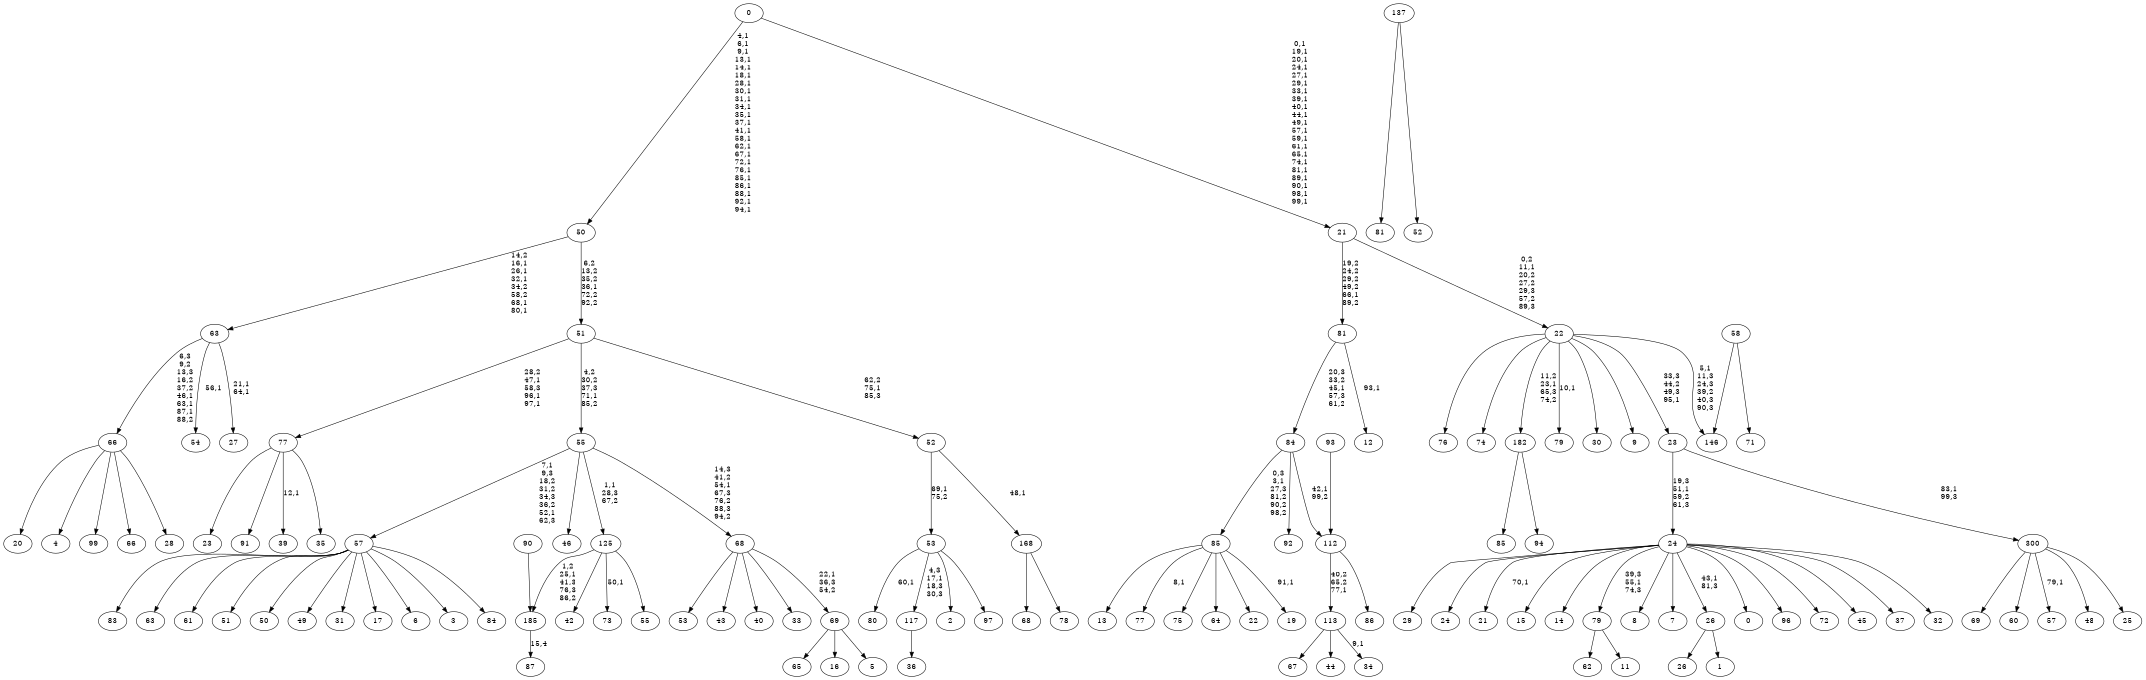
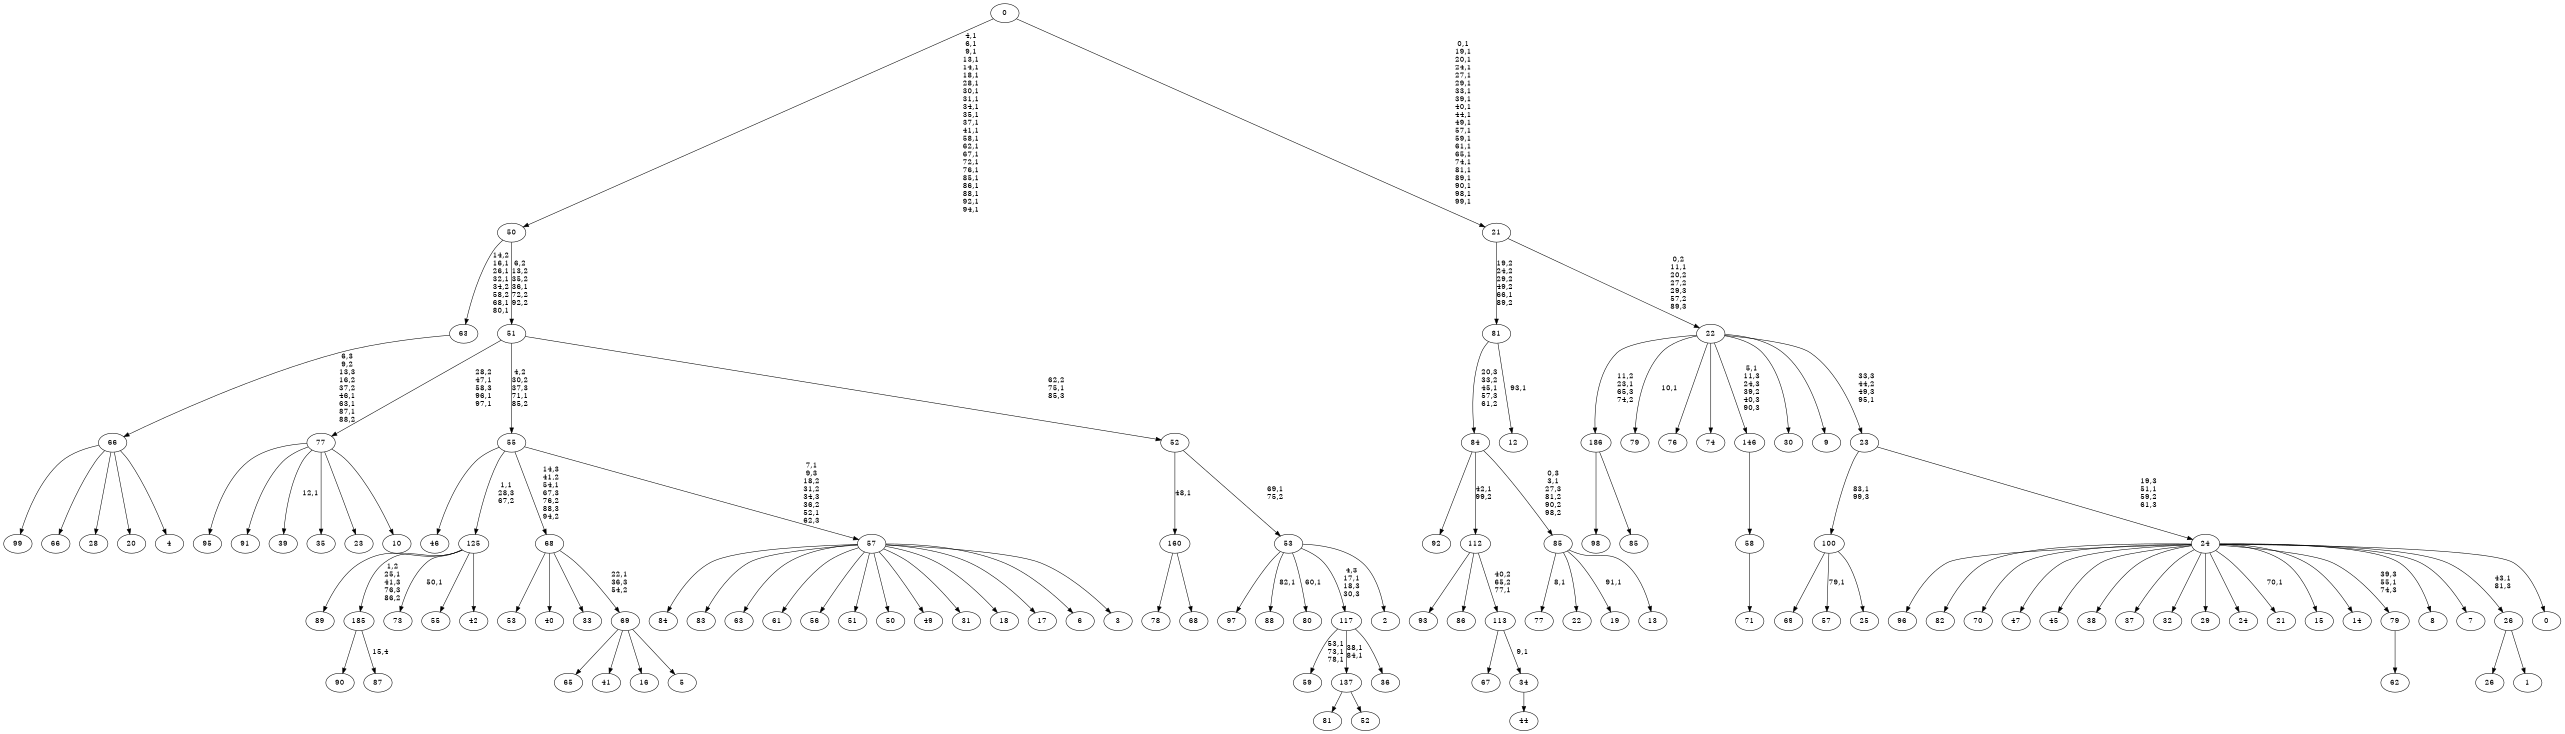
(1725, 386) -> (1750, 491)
(196, 443) -> none
(234, 443) -> none
(1520, 443) -> (1596, 443)
(1331, 491) -> (1451, 580)
none -> (207, 544)
none -> (397, 544)
(1026, 544) -> (1175, 544)
(1539, 544) -> (1596, 544)
(2033, 544) -> (1829, 544)
(529, 580) -> (350, 649)
none -> (320, 621)
(721, 621) -> none
none -> (815, 621)
none -> (1004, 621)
(1178, 621) -> none
(1216, 621) -> none
none -> (1270, 621)
(1824, 621) -> (1978, 621)
none -> (1940, 621)
(2014, 621) -> none
none -> (2016, 621)
(2090, 621) -> none
none -> (2092, 621)
(1331, 641) -> (1524, 699)
none -> (1347, 649)
(1625, 667) -> none
none -> (606, 683)
none -> (1308, 683)
